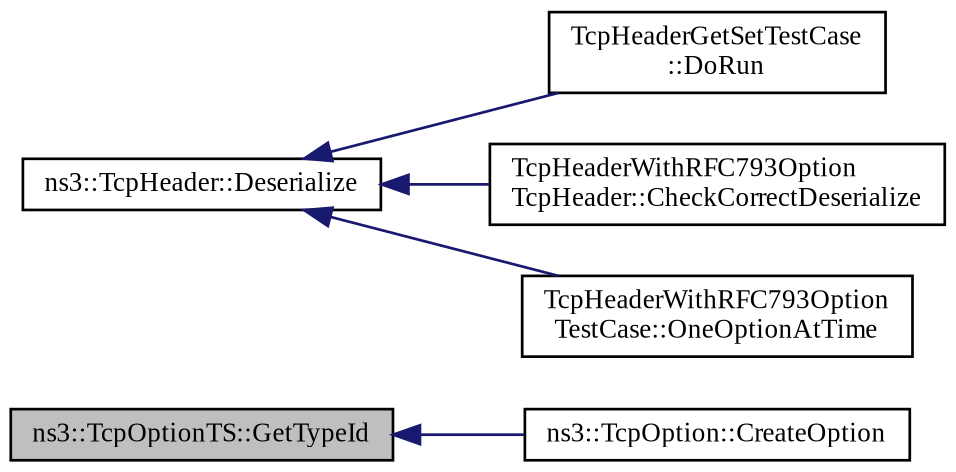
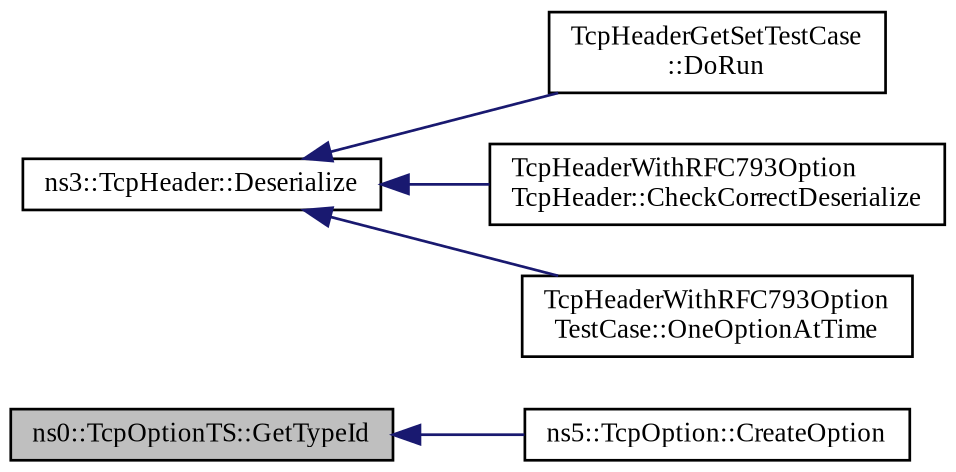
(202, 435) -> (202, 435)
(717, 435) -> (717, 435)
